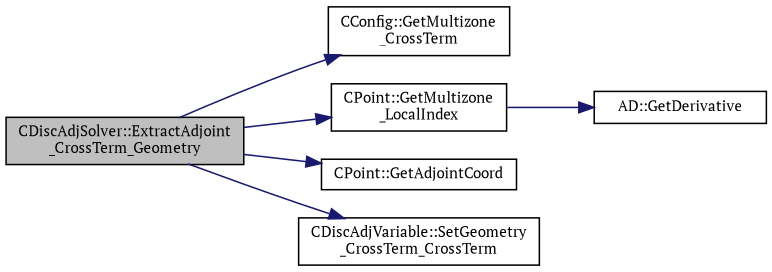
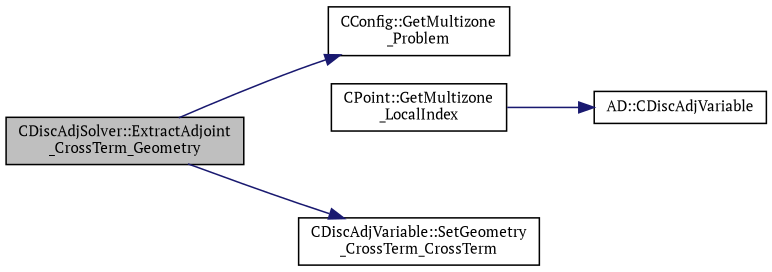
(419, 31) -> (419, 31)
(680, 107) -> (680, 107)
(280, 123) -> none
(419, 174) -> none
